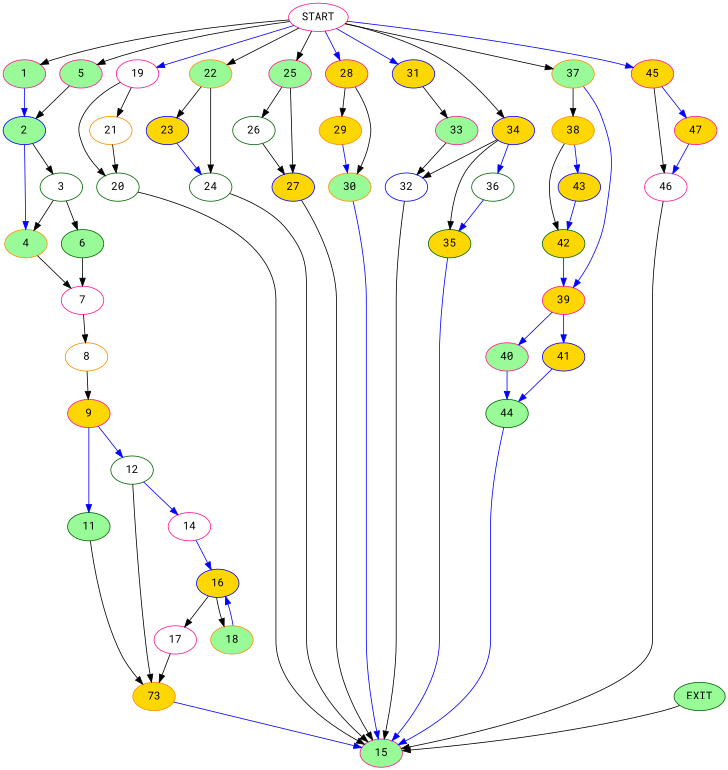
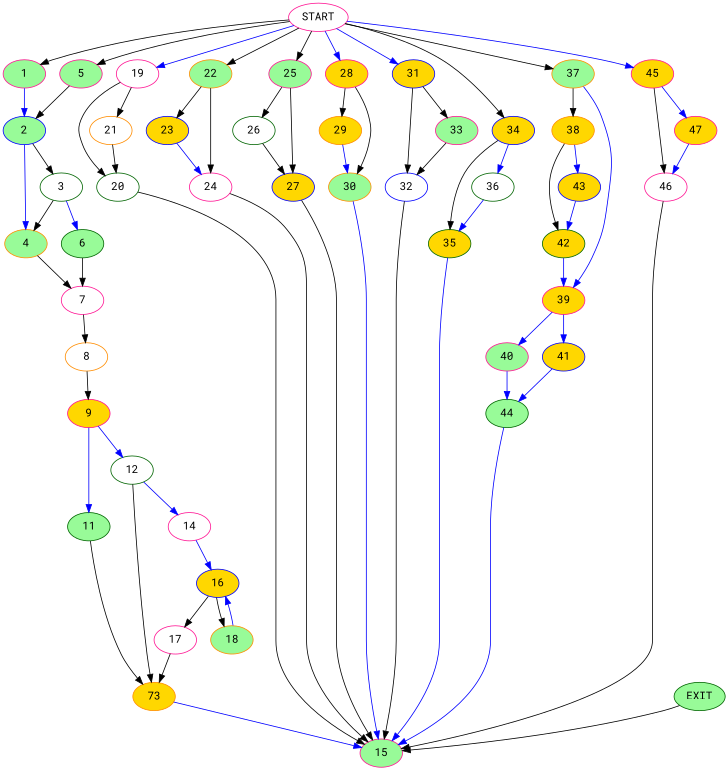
(463, 157) -> (410, 126)
(211, 187) -> (211, 187)
(70, 212) -> (70, 212)
